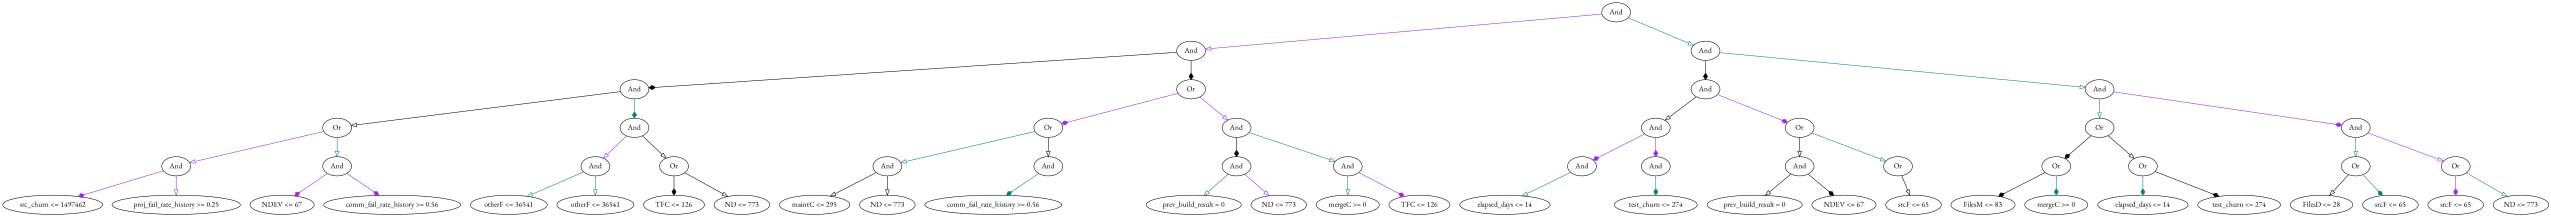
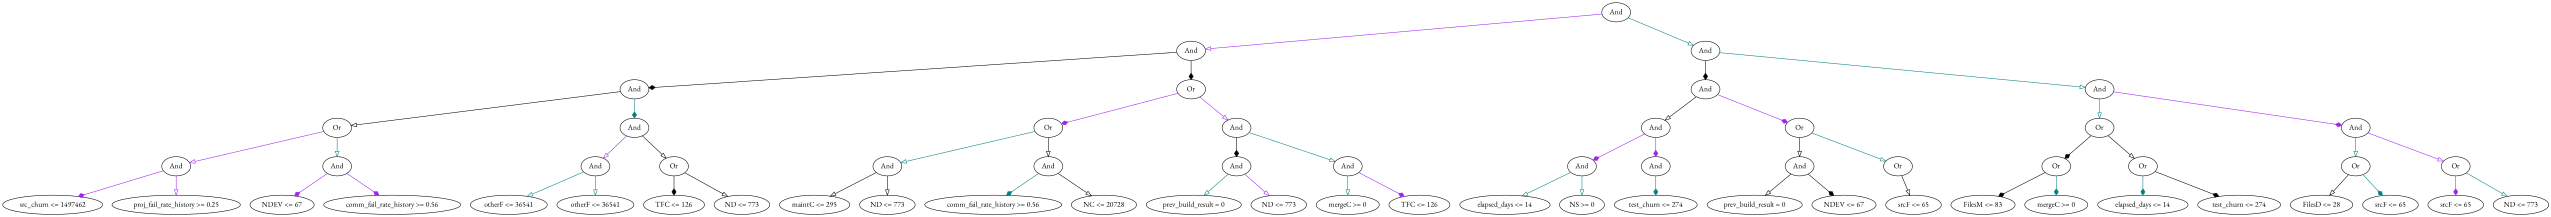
none -> (1104, 205)
none -> (1582, 205)
